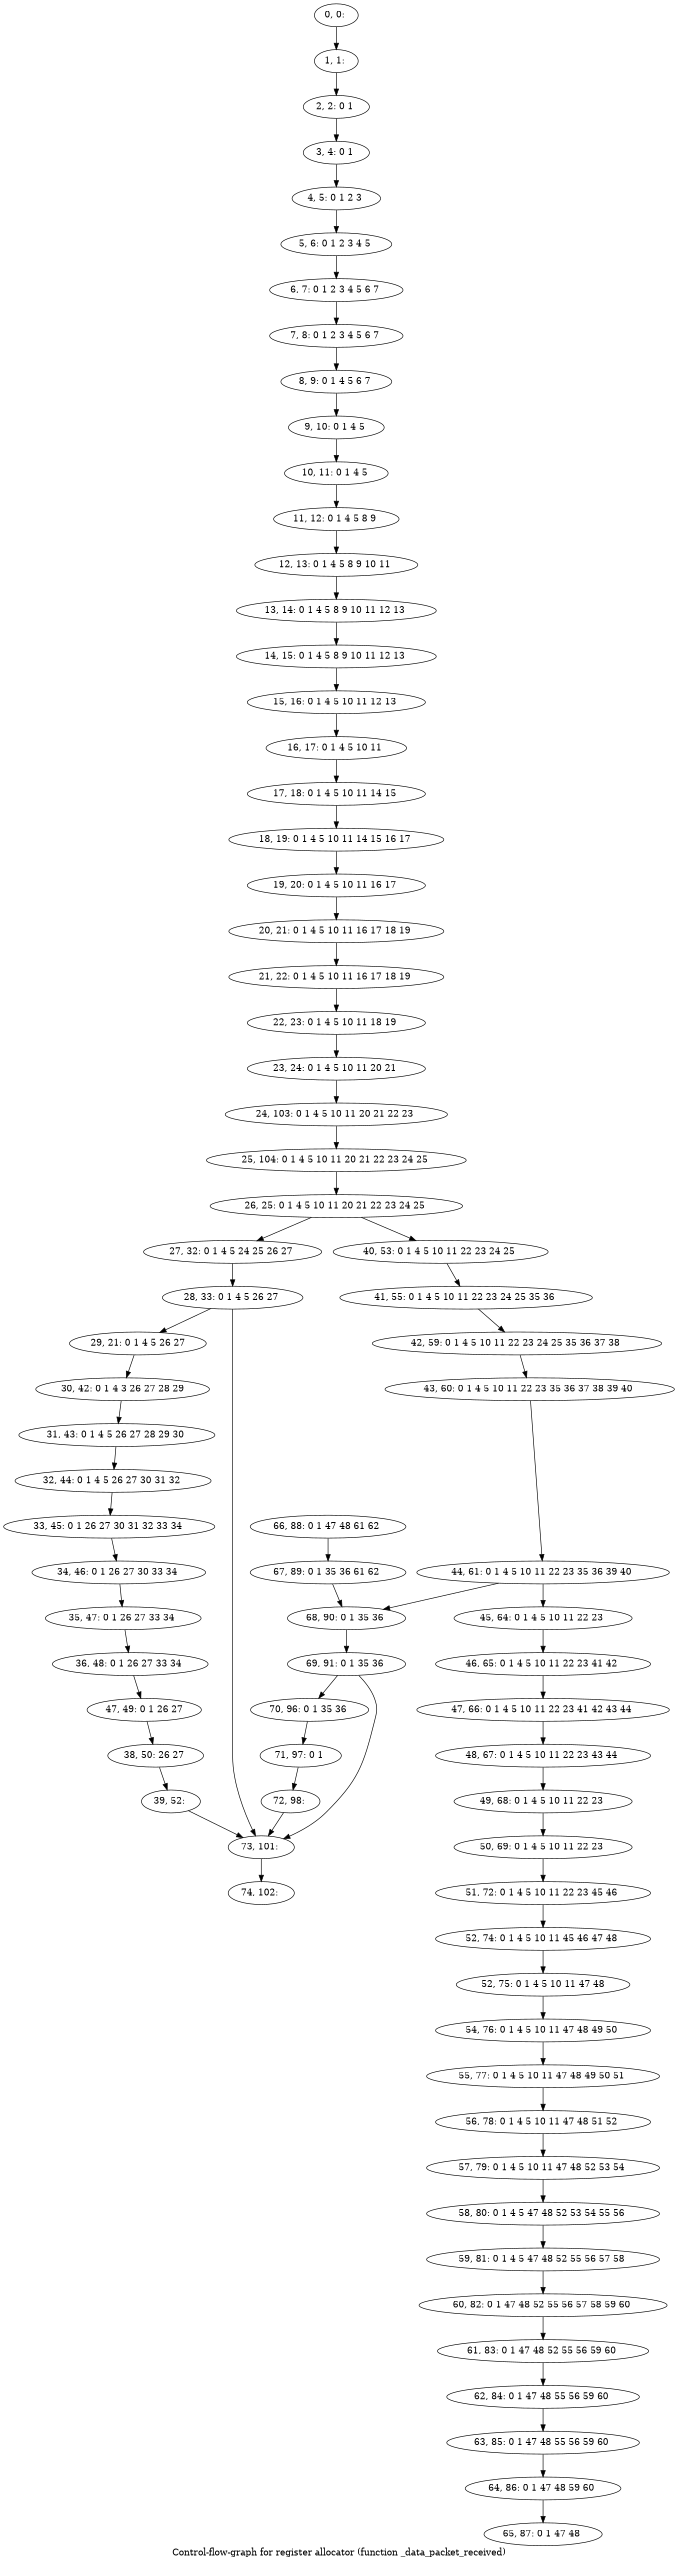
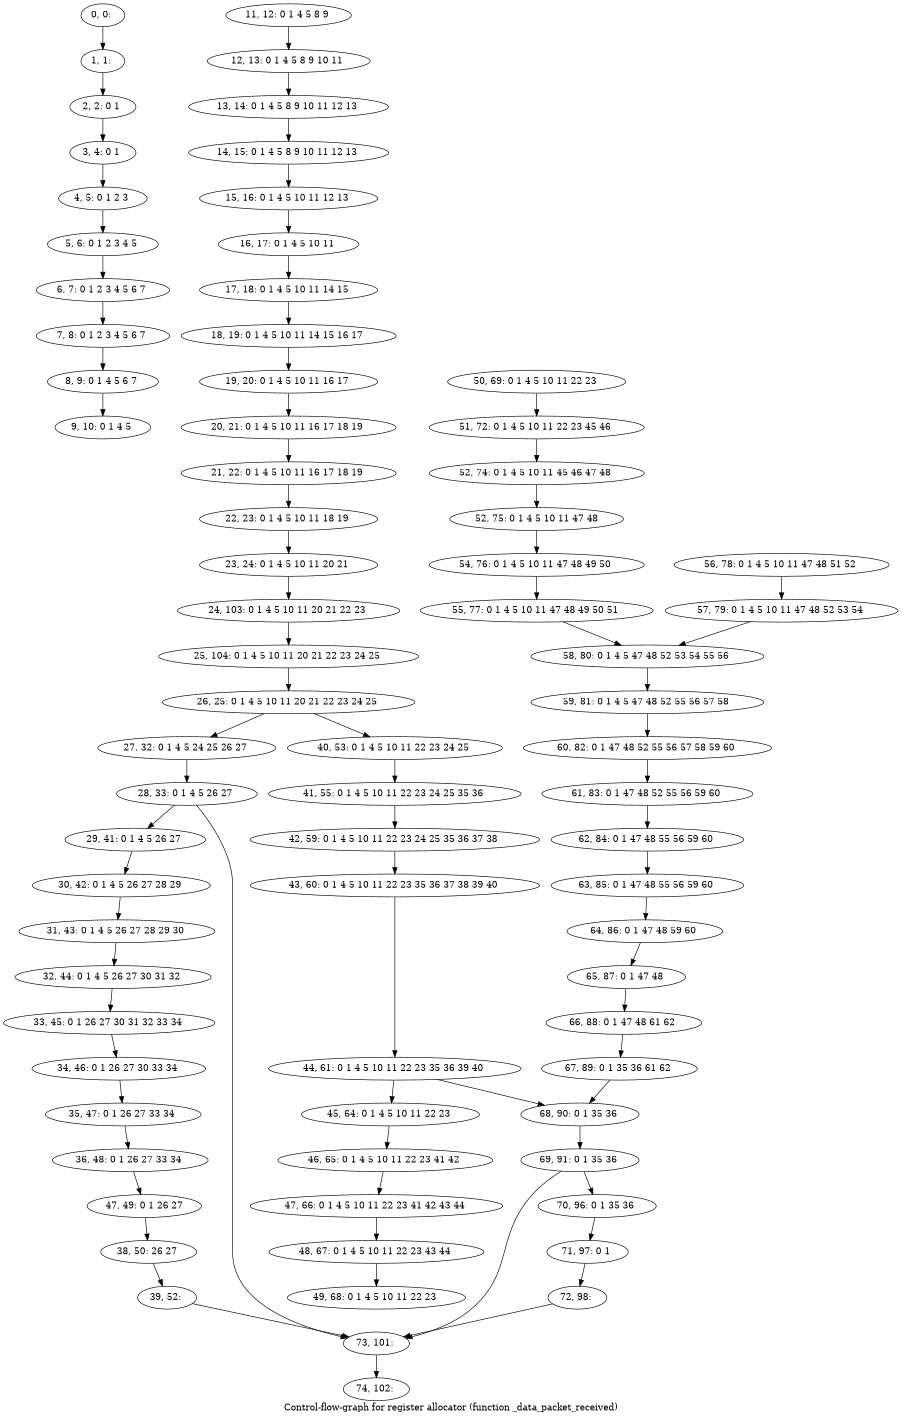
(336, 473) -> none
none -> (625, 997)
(138, 1343) -> (135, 840)
(123, 1389) -> (121, 885)
(543, 1821) -> none
(543, 2096) -> (589, 632)
